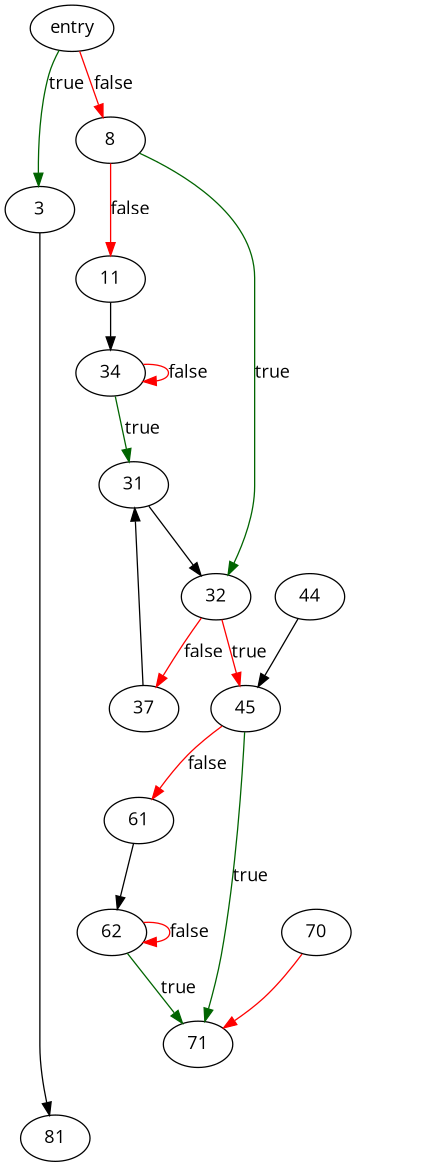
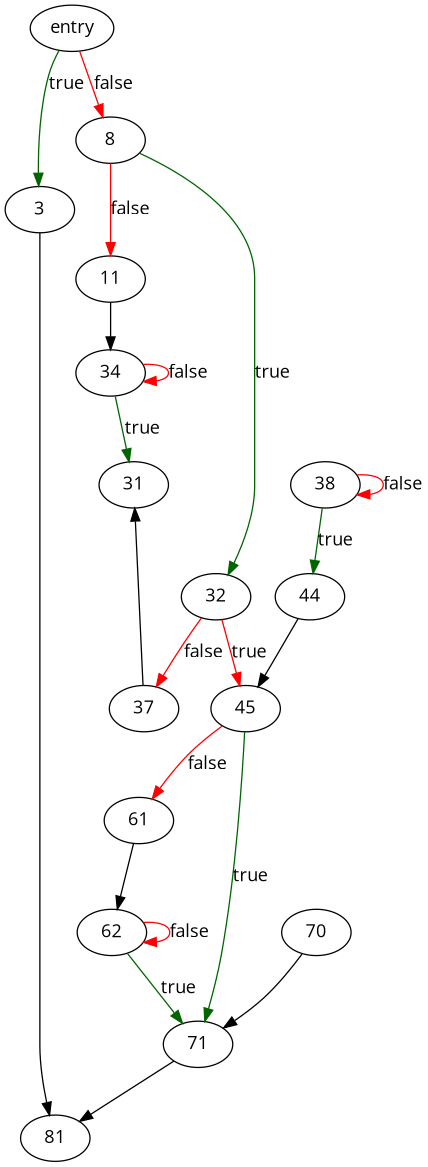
none -> (325, 485)
(171, 536) -> none
(271, 990) -> (271, 990)
none -> (132, 1088)
